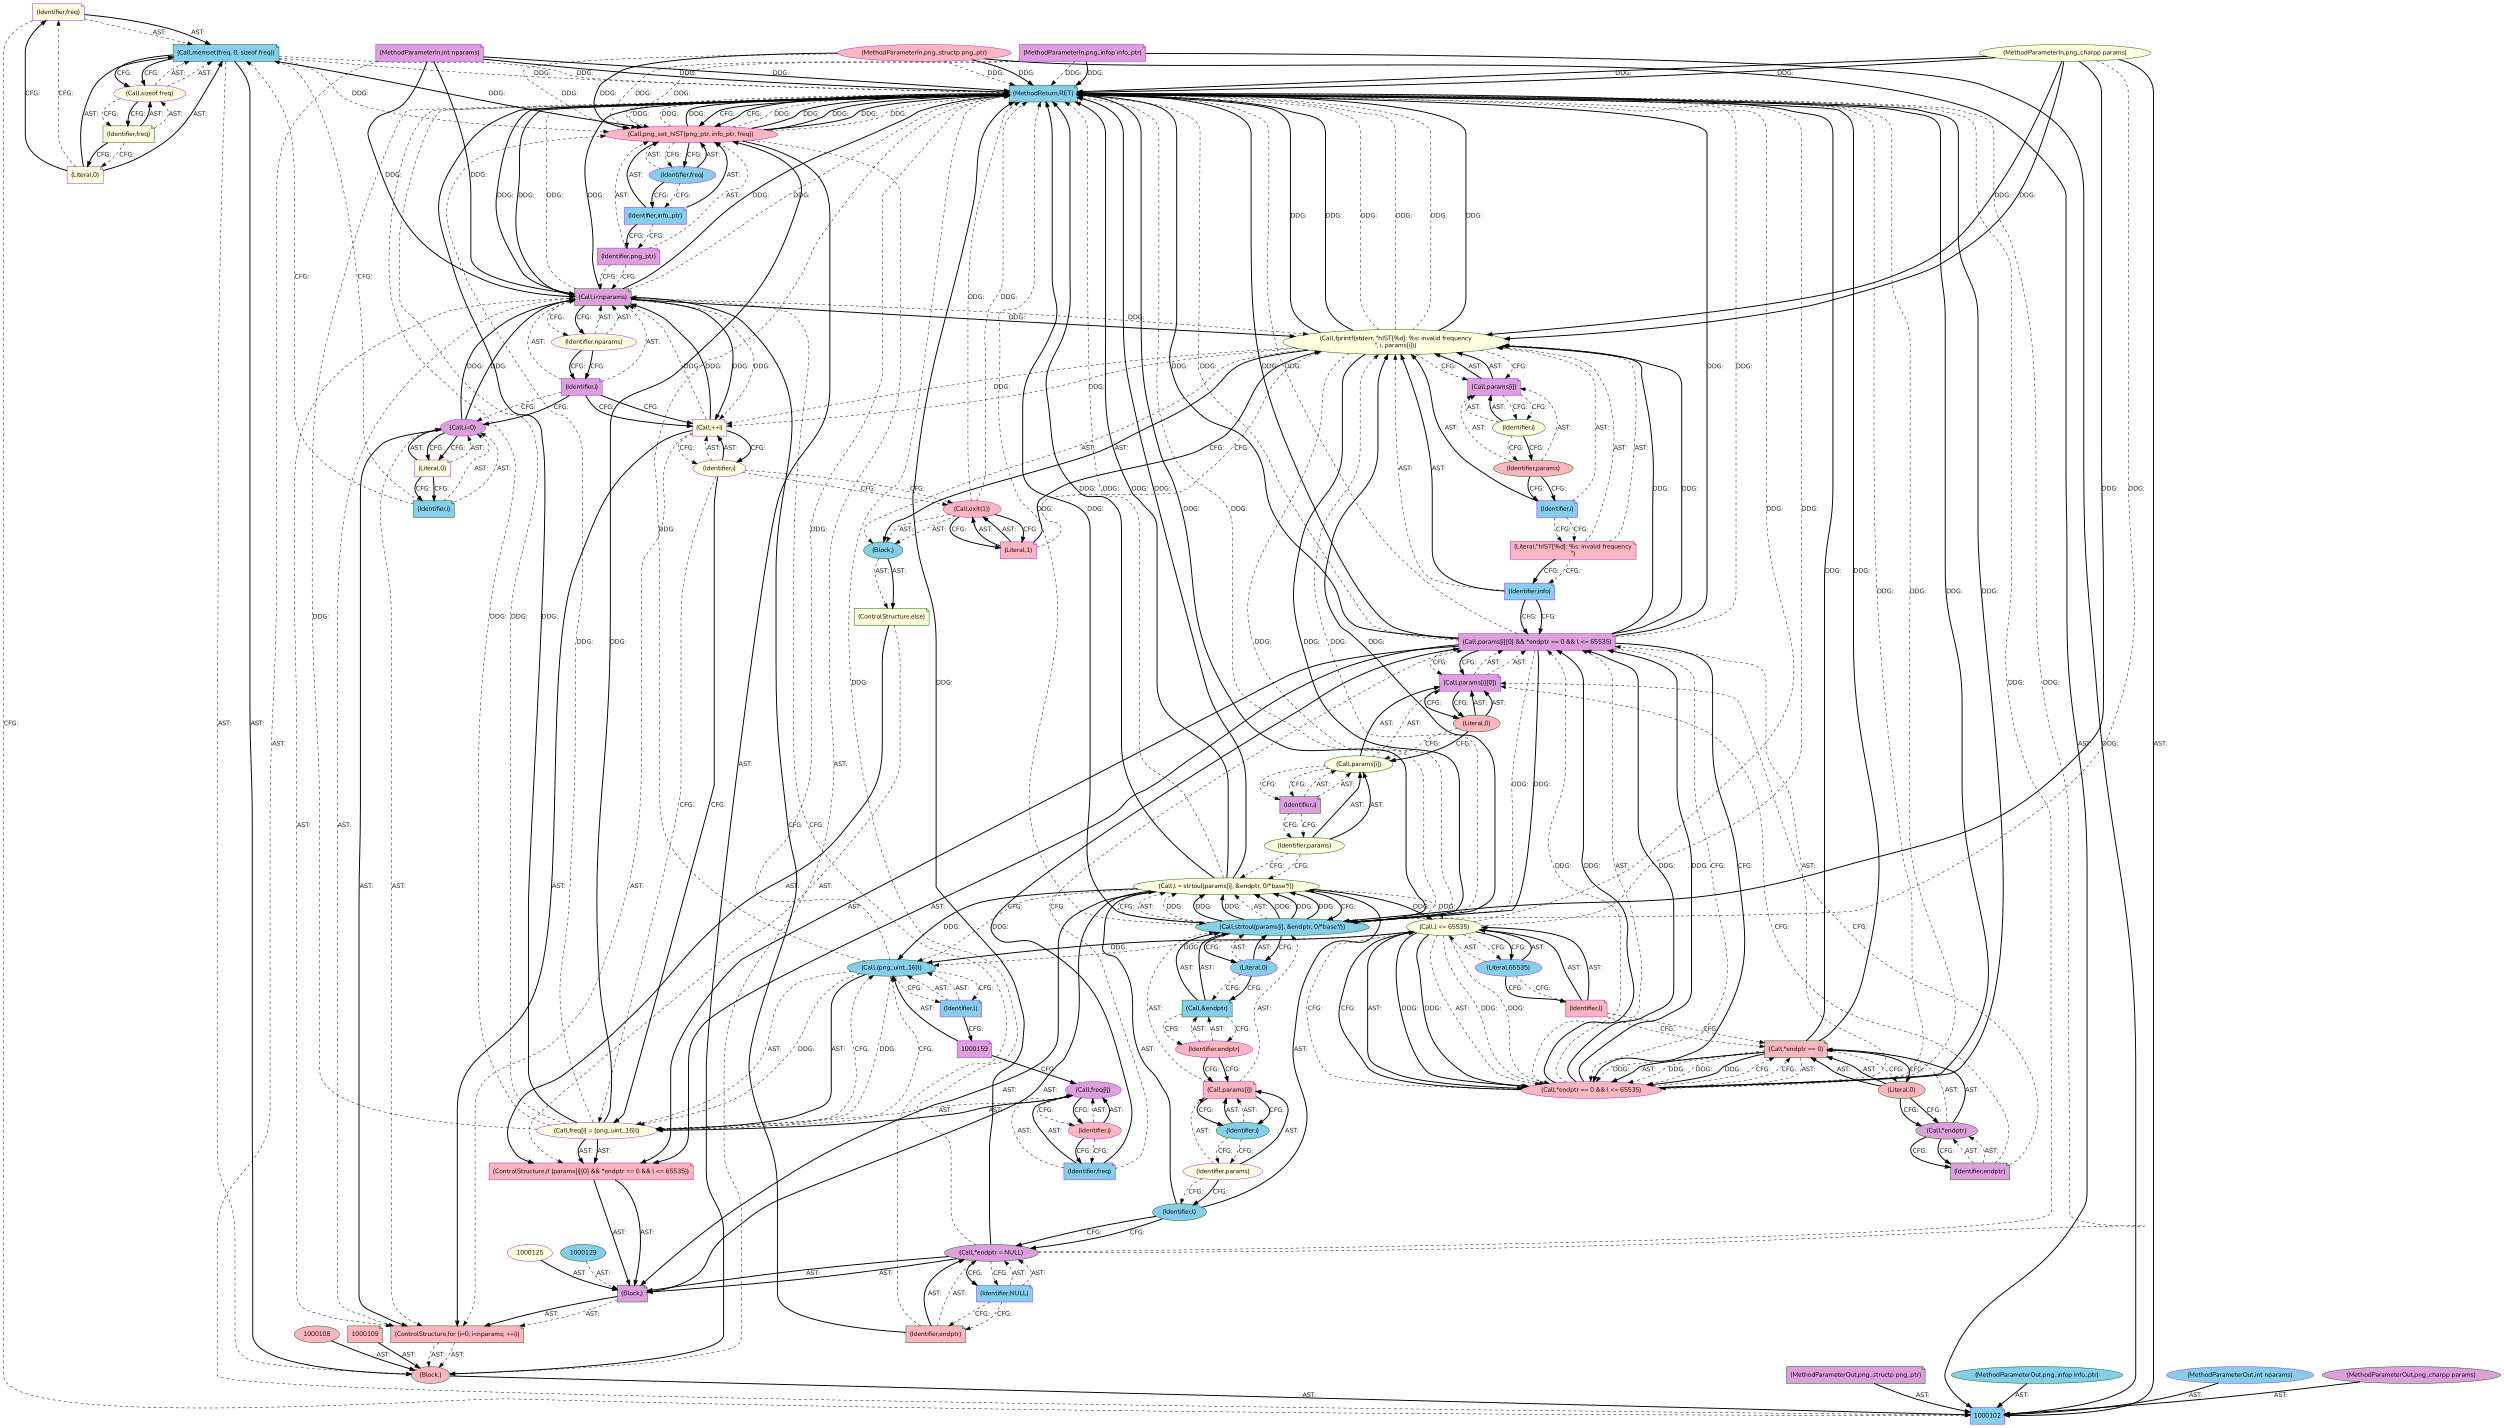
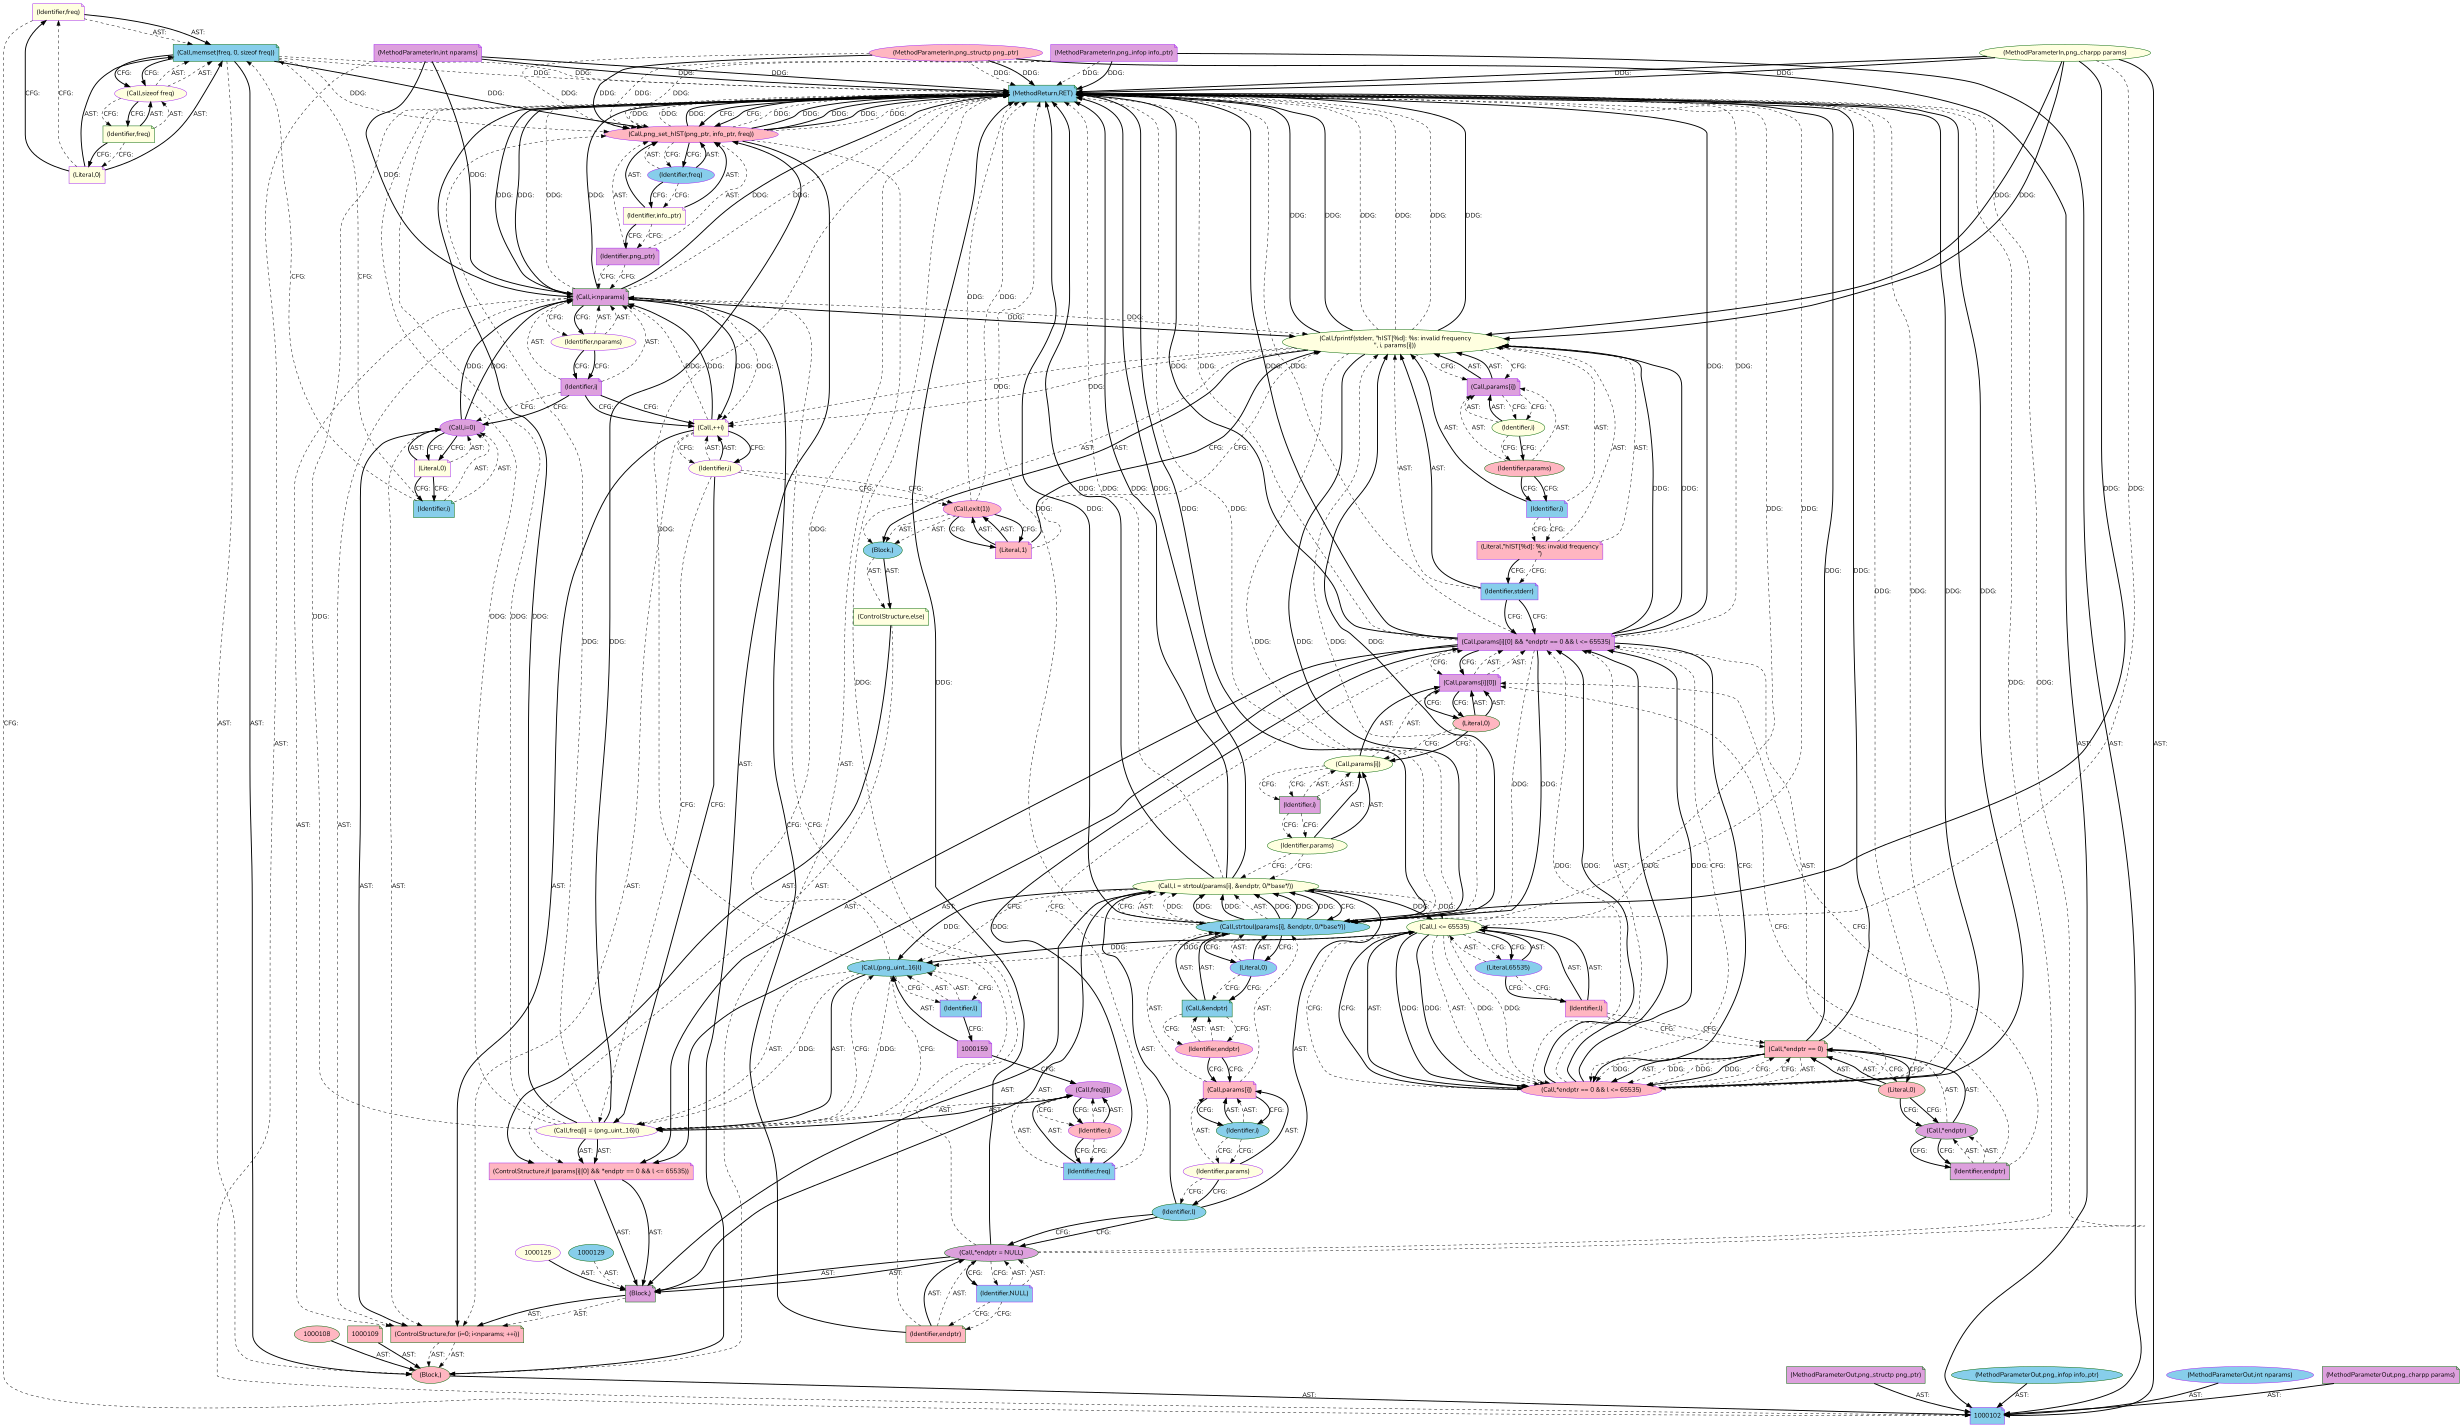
(655, 216) -> (654, 216)
(1530, 591) -> (1509, 591)
(2111, 744) -> (2117, 744)
(2411, 1375) -> (2391, 1375)
